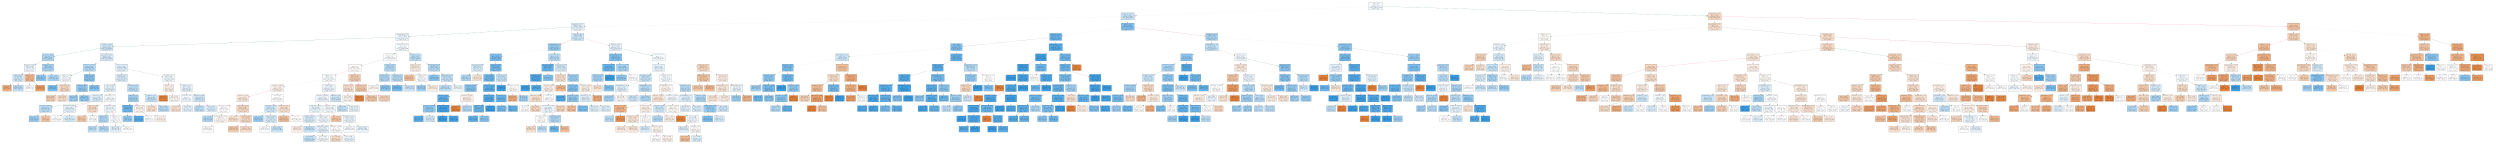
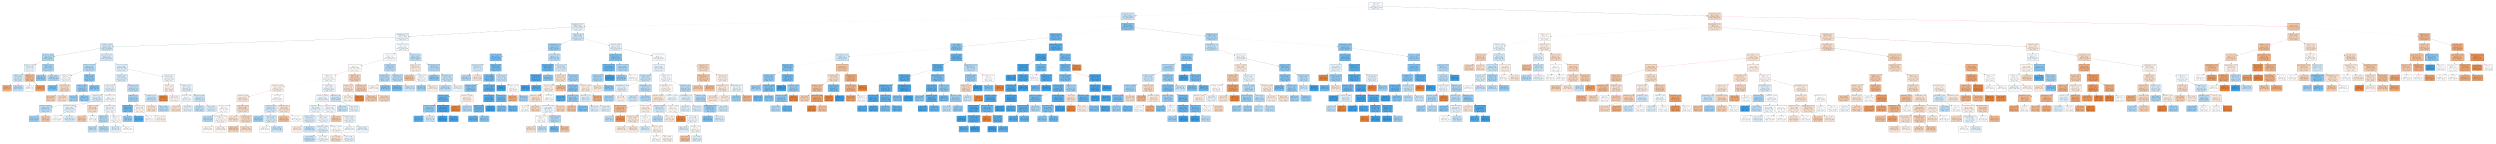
(2465, 78) -> (2465, 78)
none -> (221, 129)
